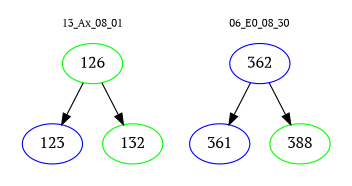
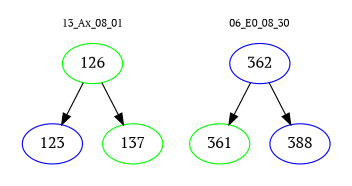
(133, 144) -> (133, 144)
(220, 144) -> (220, 144)
(300, 144) -> (300, 144)
